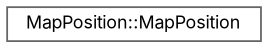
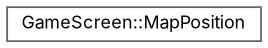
(134, 24) -> (134, 24)
